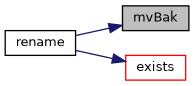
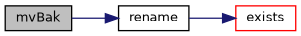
(93, 32) -> (88, 18)
